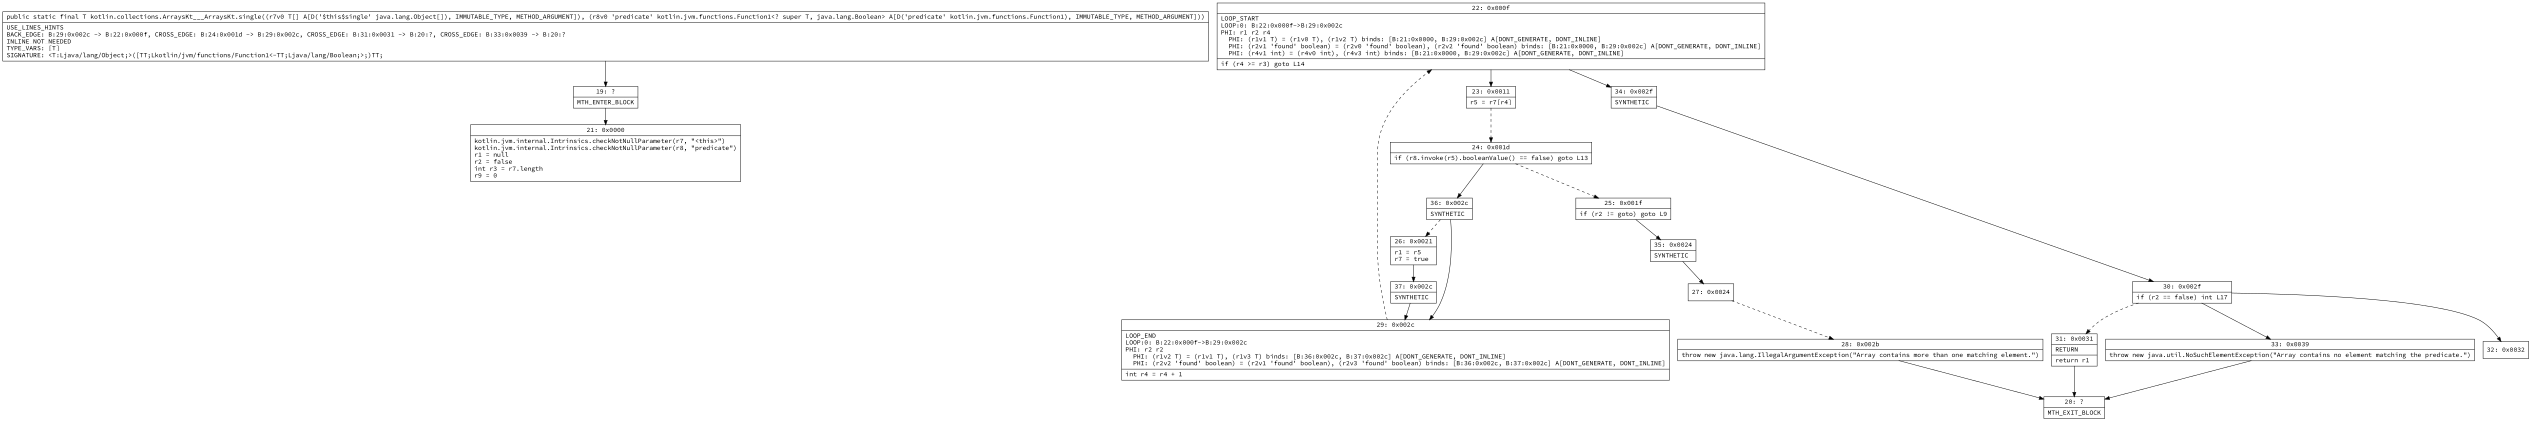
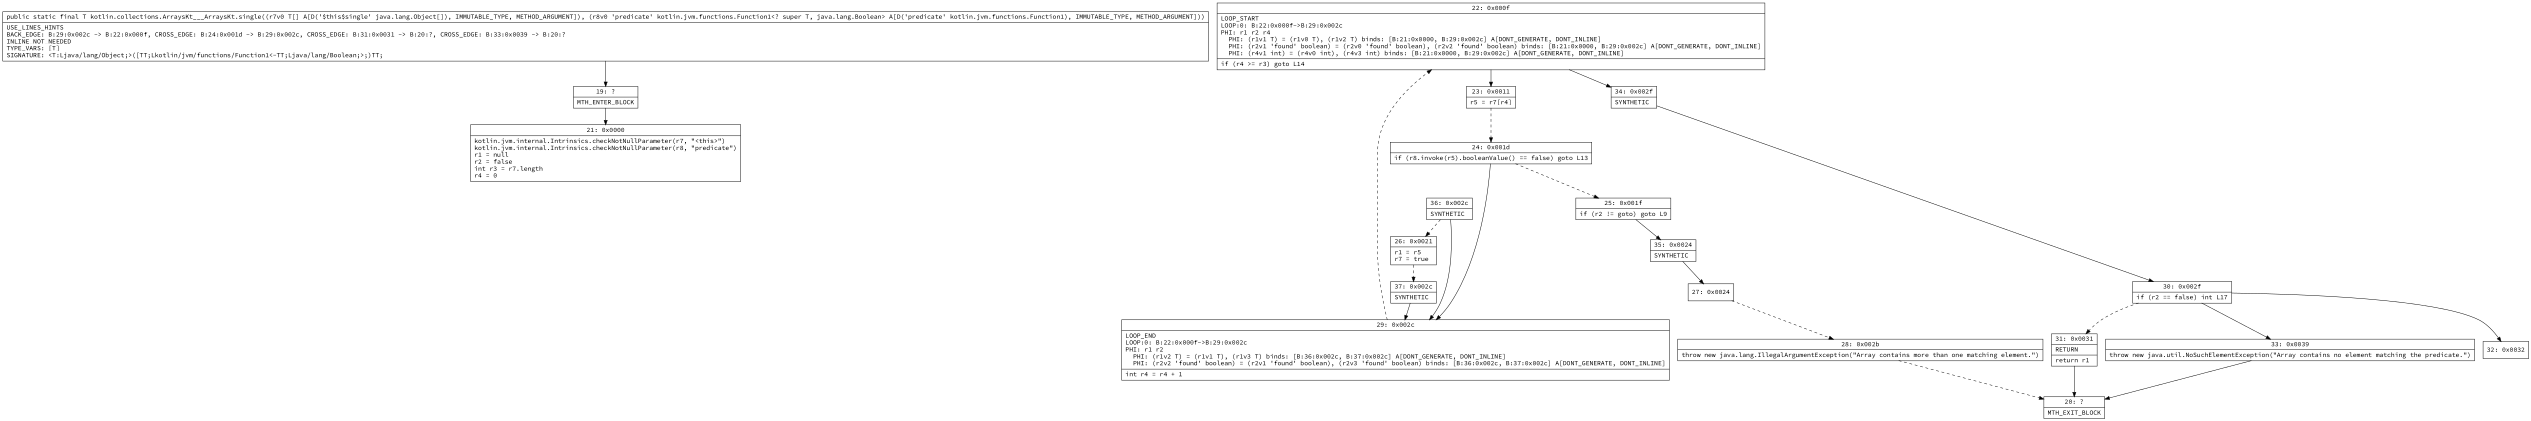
(486, 176) -> (486, 176)
(1472, 179) -> (1476, 244)
(1414, 271) -> (1414, 271)
(1146, 350) -> (1146, 350)
(1969, 379) -> (1969, 379)
